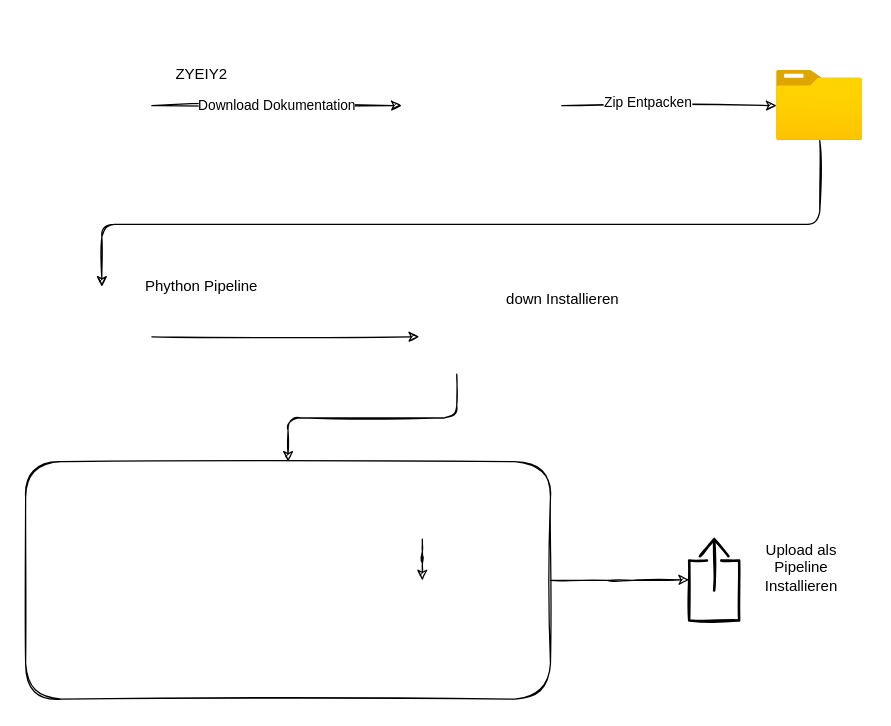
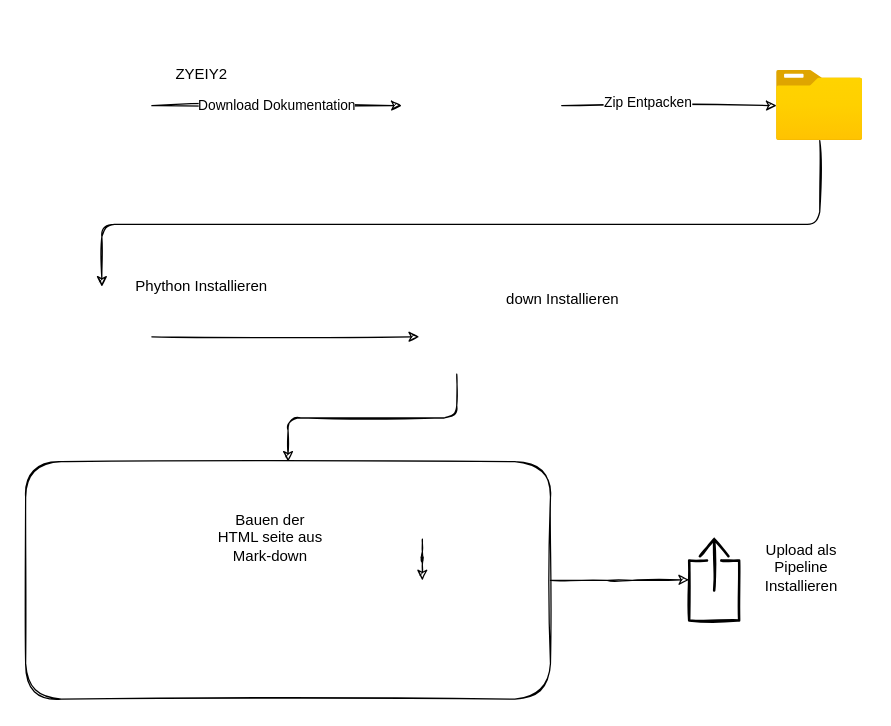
(202, 287) -> (202, 287)
none -> (271, 538)
